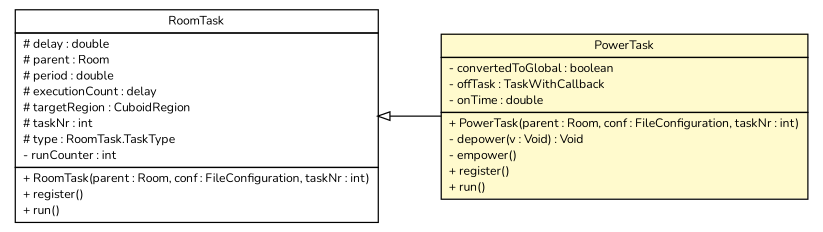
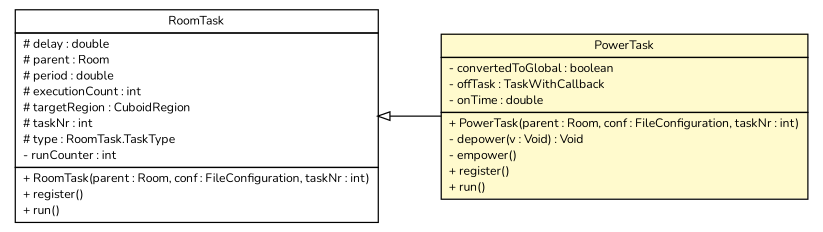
(90, 92) -> (82, 92)
